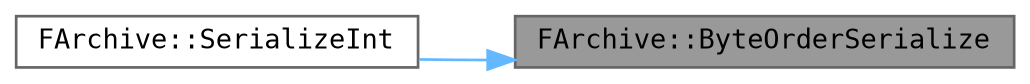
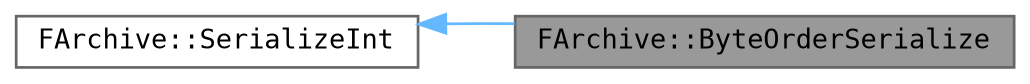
(453, 60) -> (480, 24)
